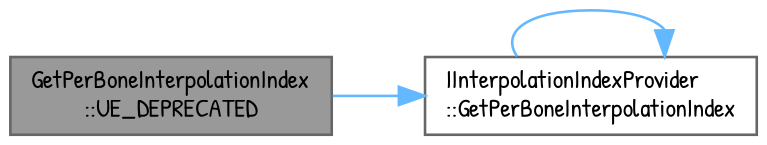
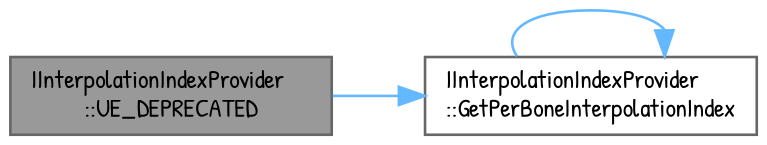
(171, 96) -> (171, 96)
